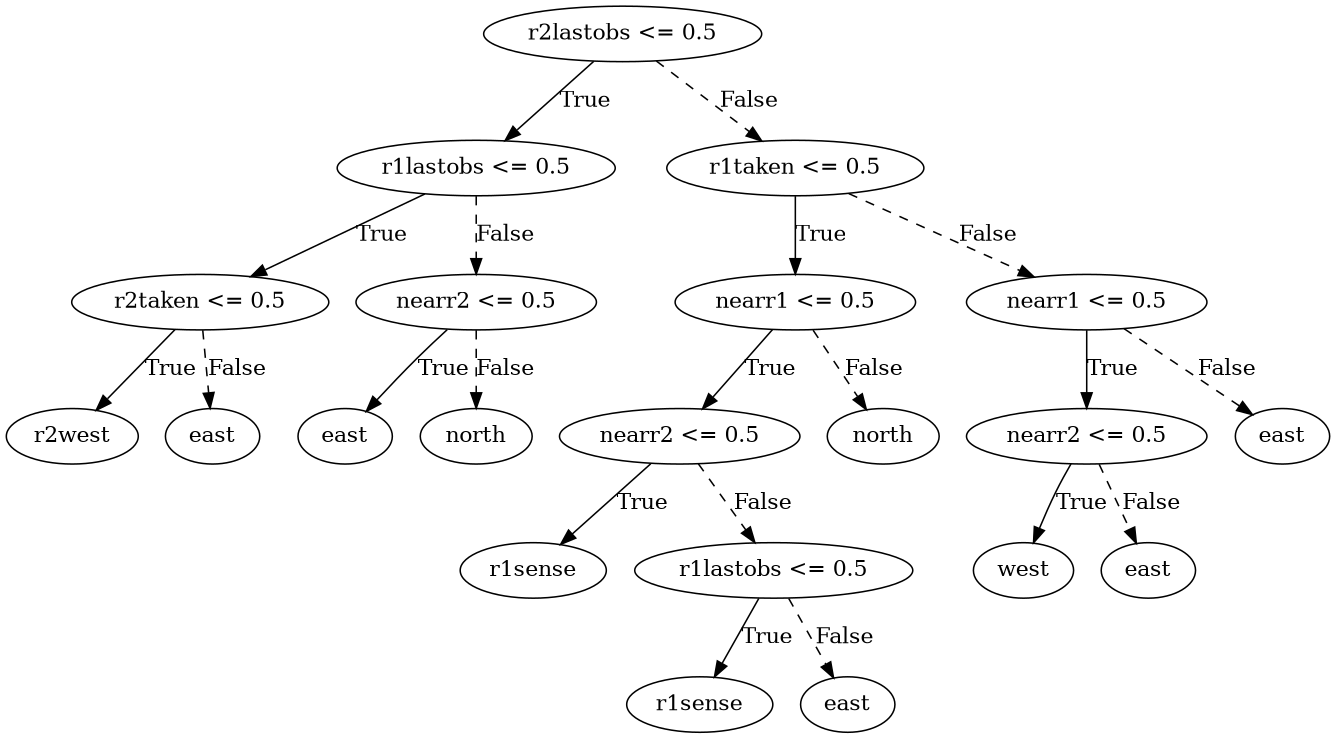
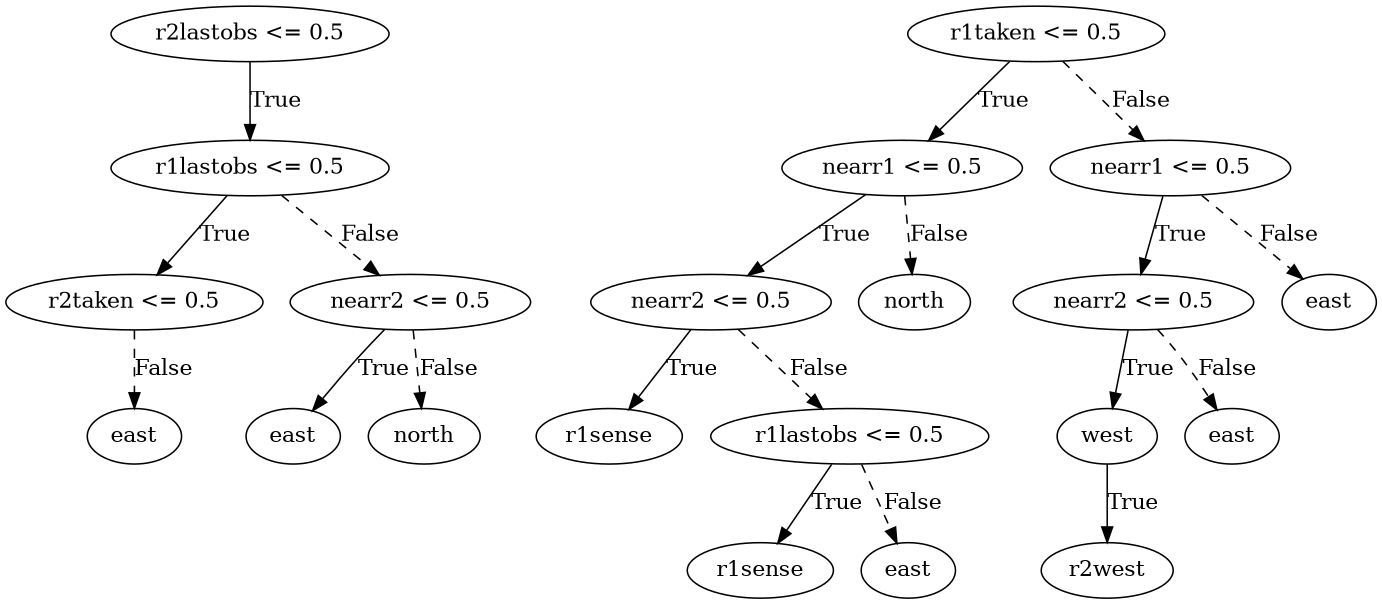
(703, 96) -> none
(141, 364) -> (1107, 496)
